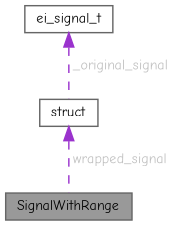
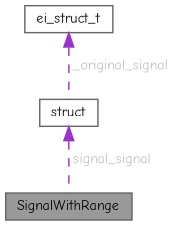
(69, 19) -> (69, 19)
(119, 160) -> (110, 160)
